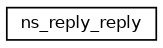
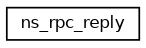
(82, 24) -> (73, 24)
